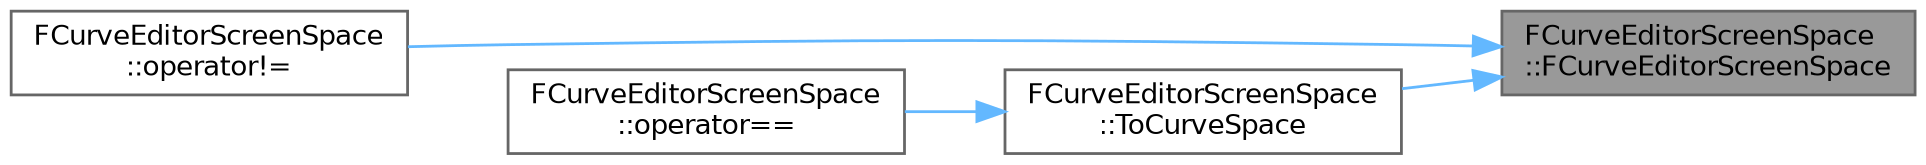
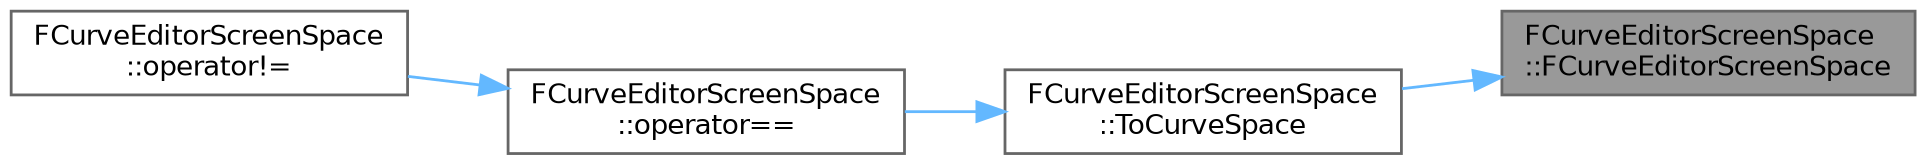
(940, 41) -> (444, 81)
